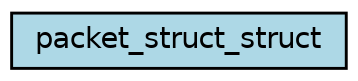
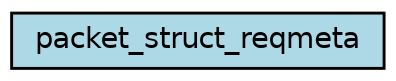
(179, 41) -> (198, 41)
